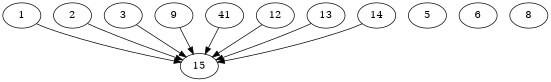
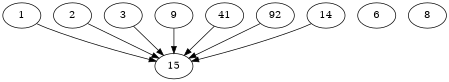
(275, 15) -> (275, 15)
(326, 15) -> none
(427, 15) -> none
